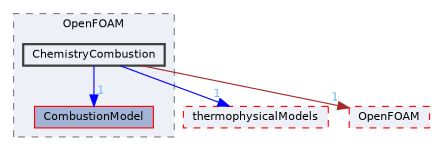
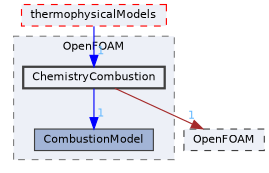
(167, 83) -> (94, 44)
(94, 117) -> (94, 140)
(389, 117) -> (224, 140)
